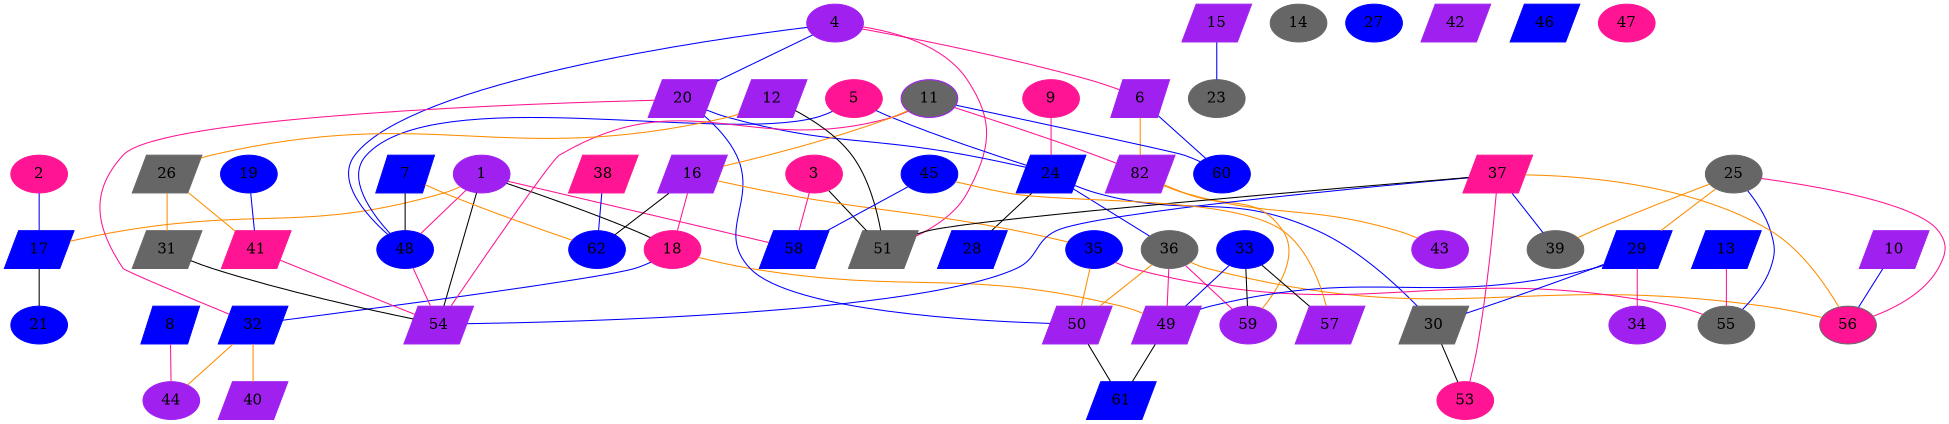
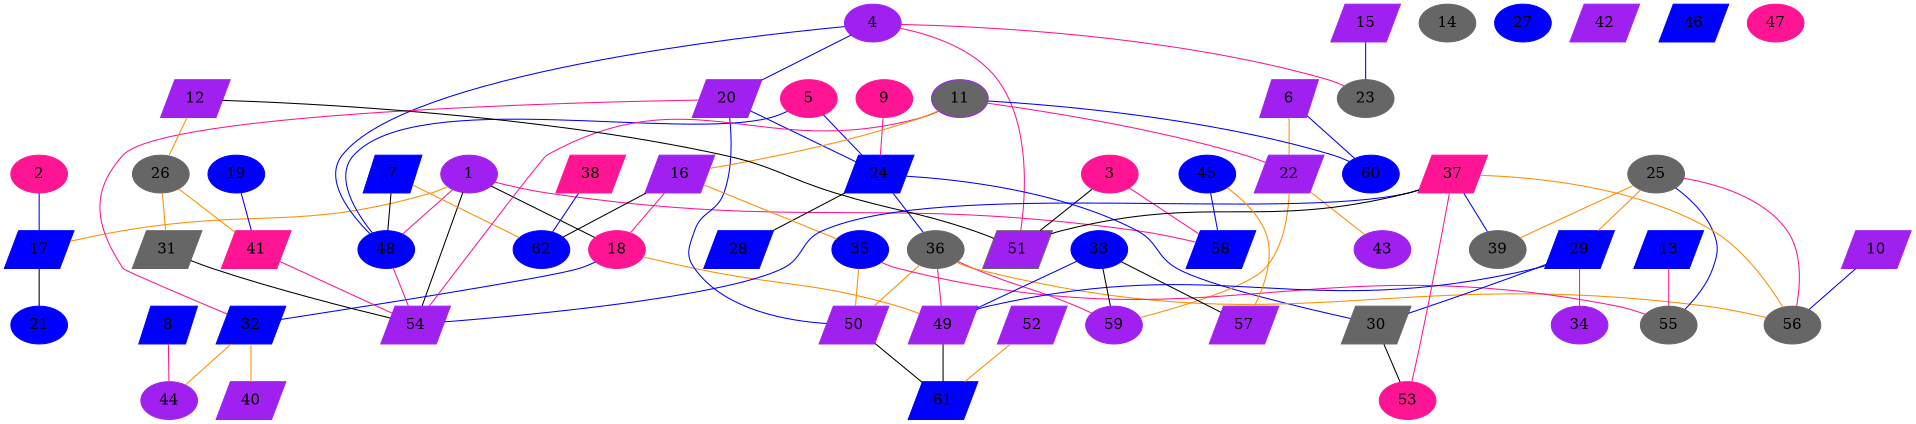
(992, 55) -> (1125, 41)
(167, 174) -> (161, 174)
(1140, 174) -> (1289, 174)
(883, 250) -> (1018, 250)
none -> (1032, 325)
(1848, 325) -> (1792, 325)
